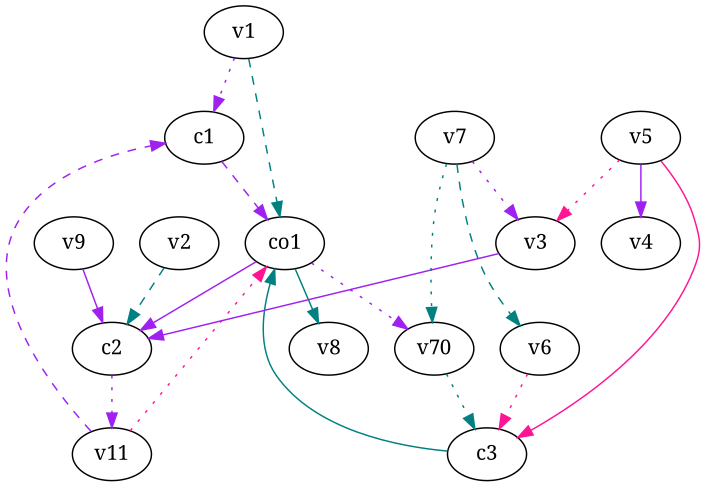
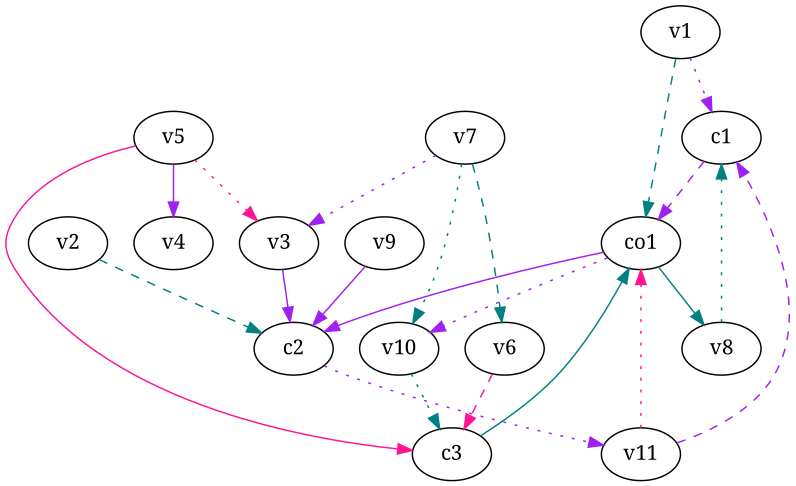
none -> (722, 251)
(434, 349) -> (399, 349)
(517, 395) -> (482, 395)
